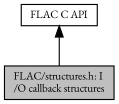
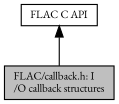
(59, 83) -> (59, 83)
